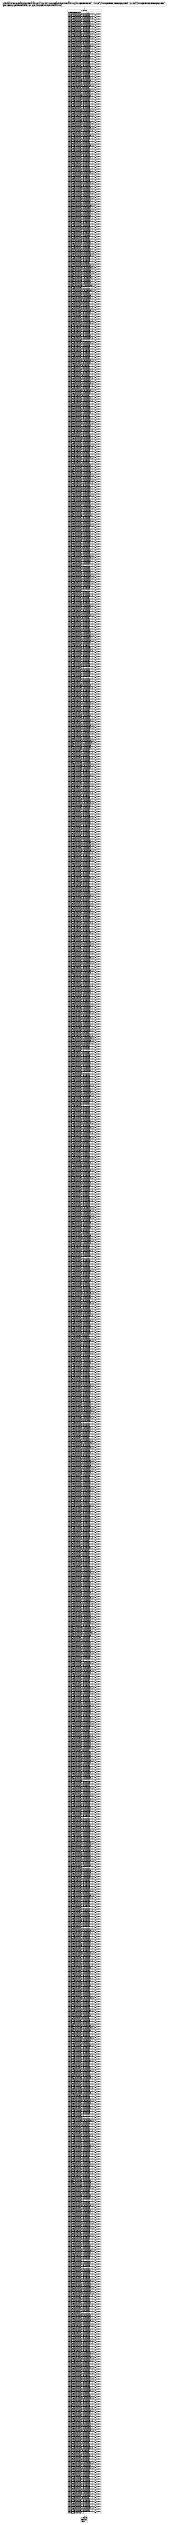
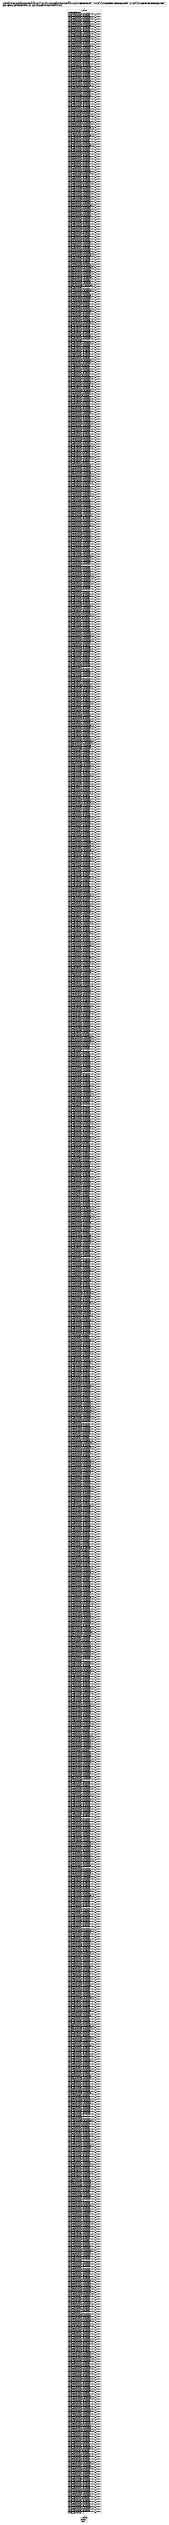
(84, 2520) -> (84, 2520)
